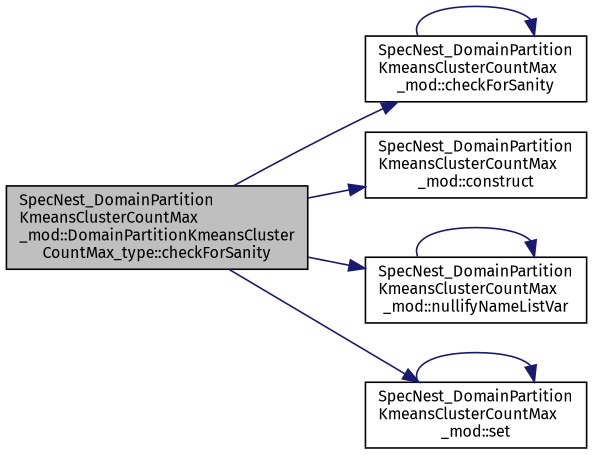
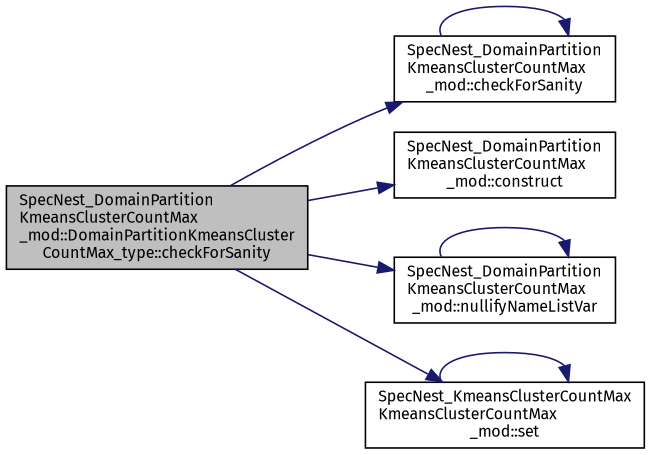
(476, 415) -> (505, 415)
